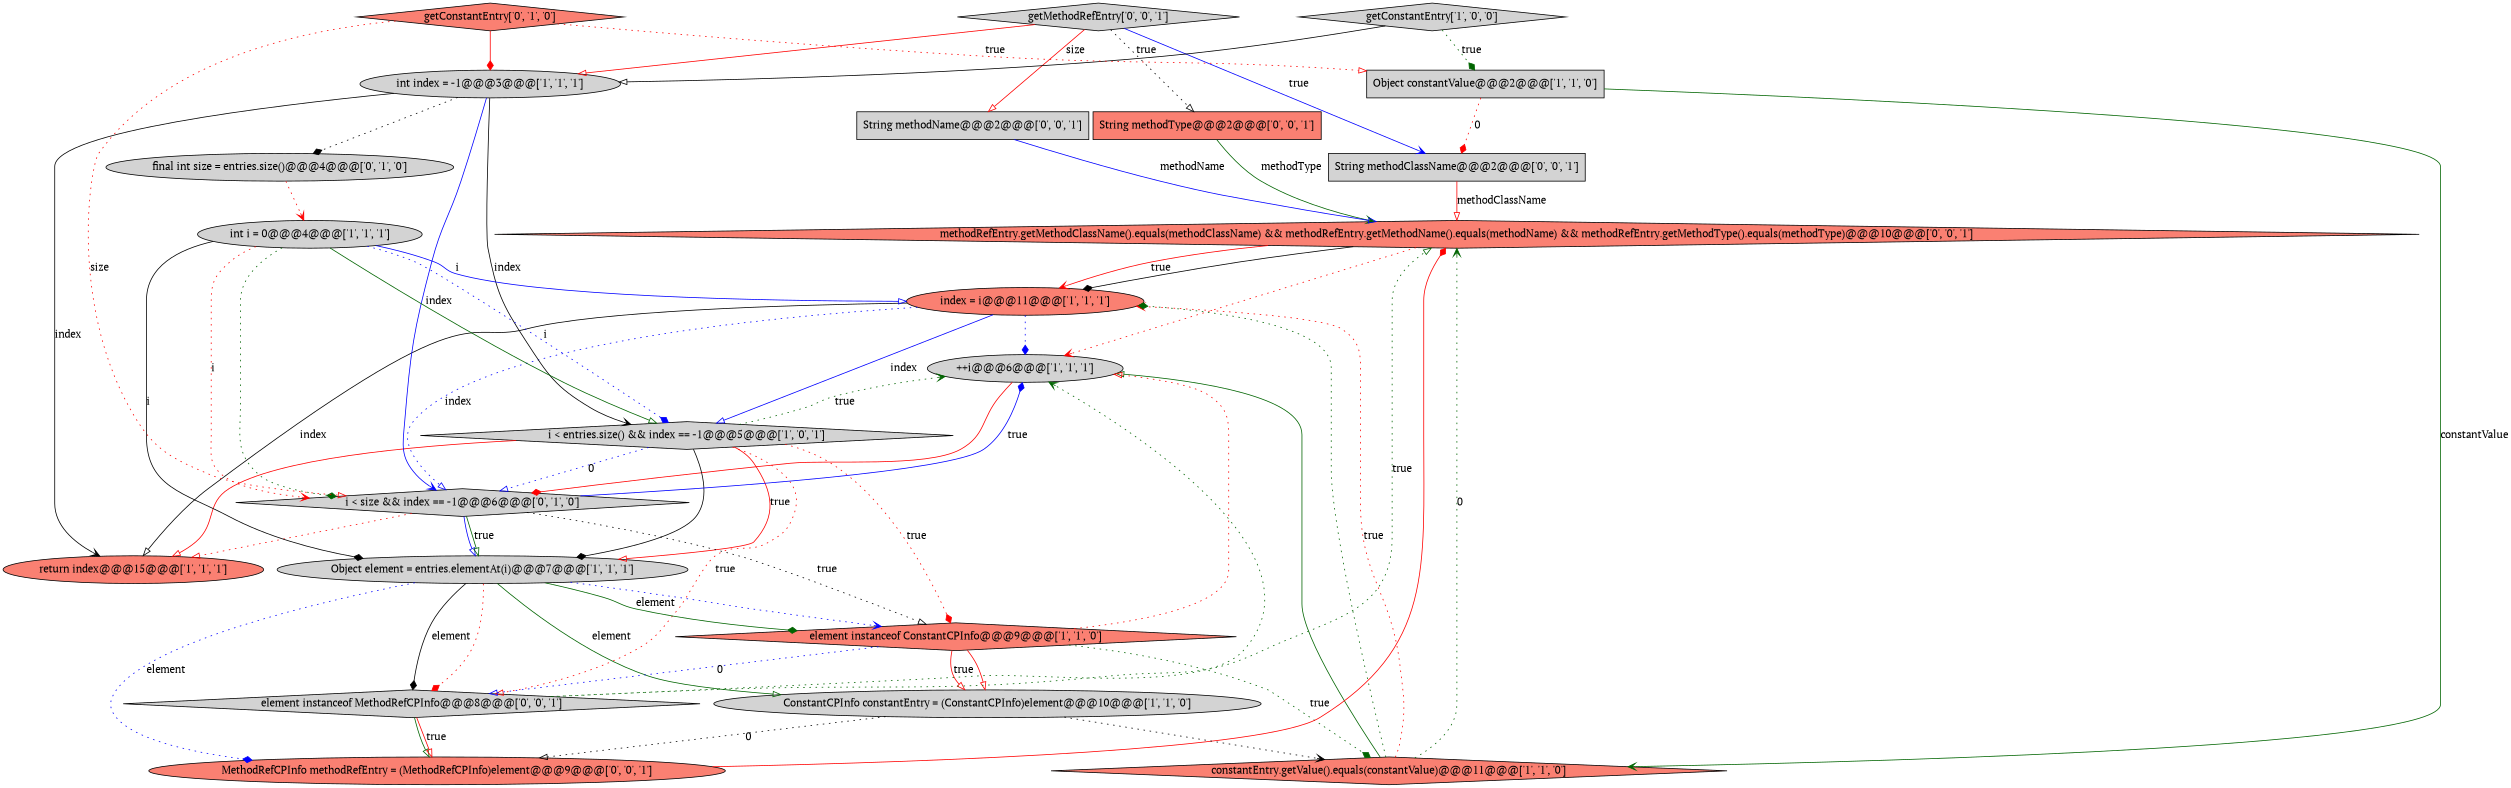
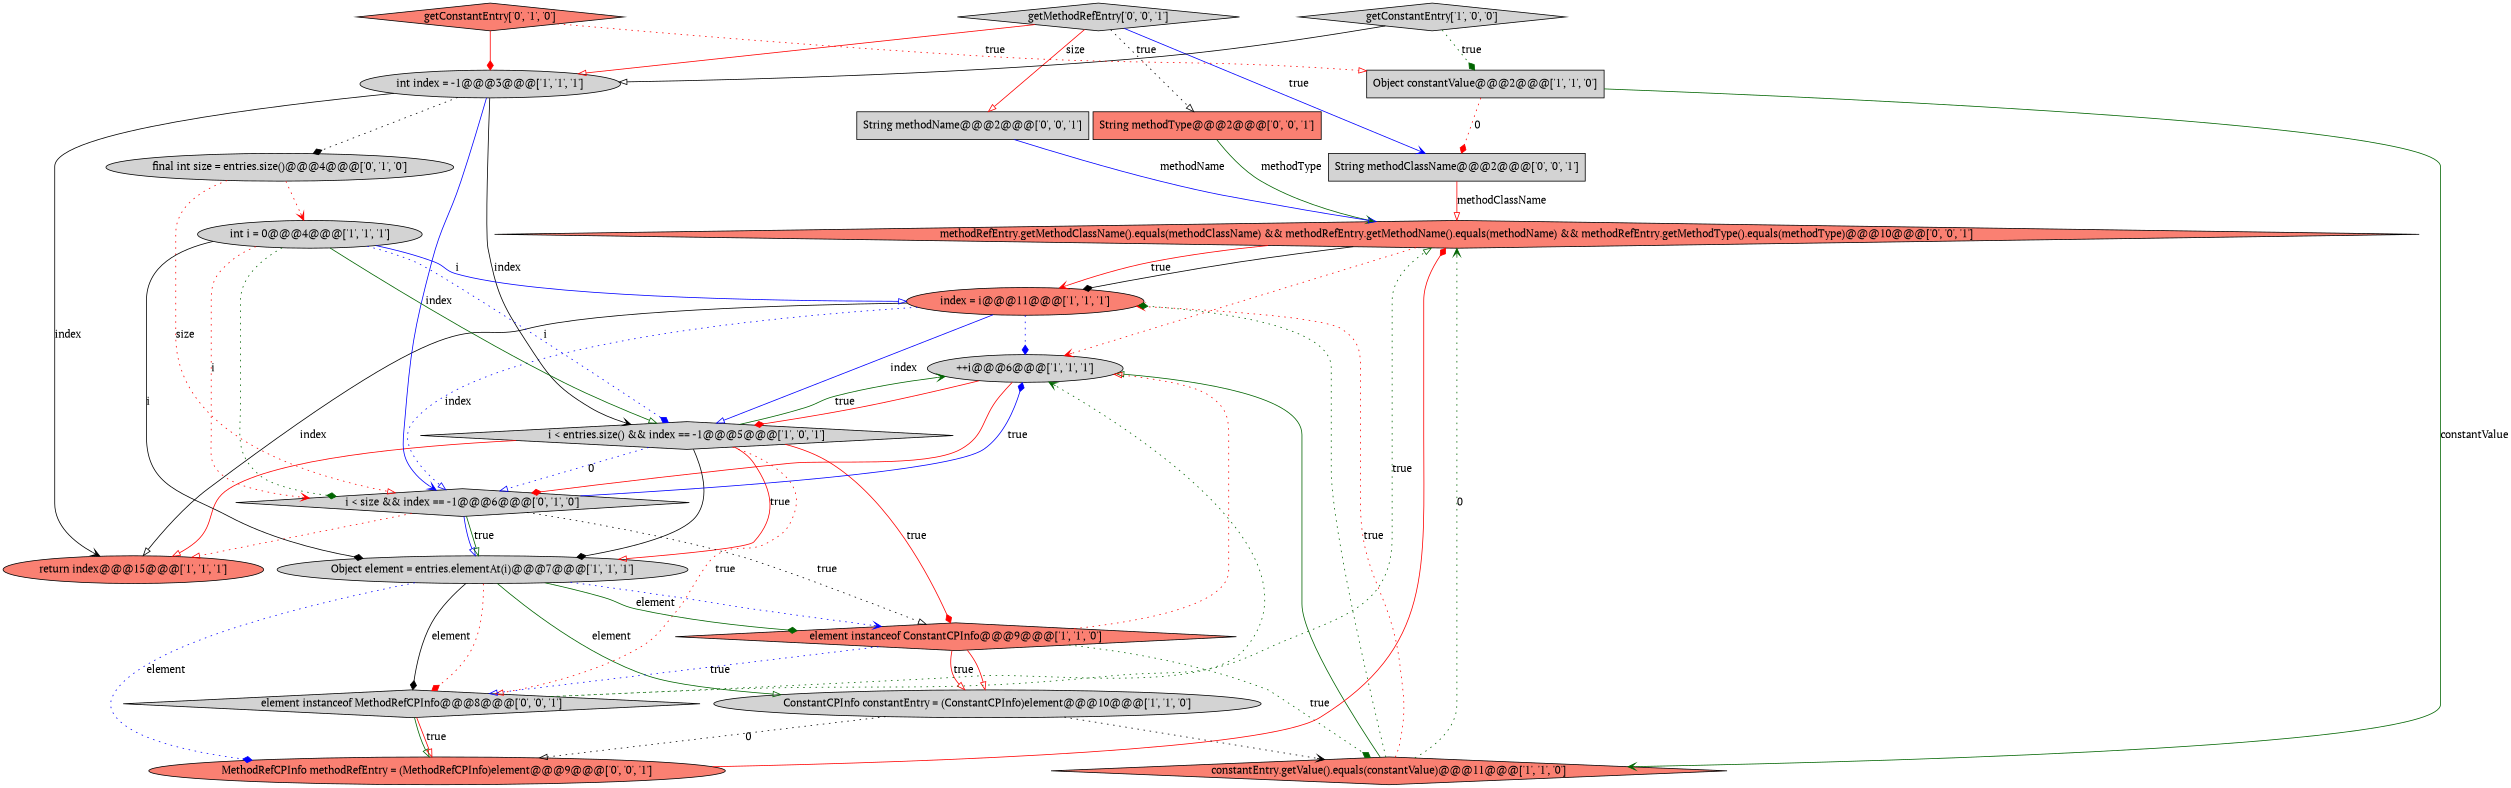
(89, 235) -> (189, 385)
(837, 396) -> (837, 396)
none -> (872, 405)
(884, 511) -> (884, 511)
(720, 670) -> (720, 670)
